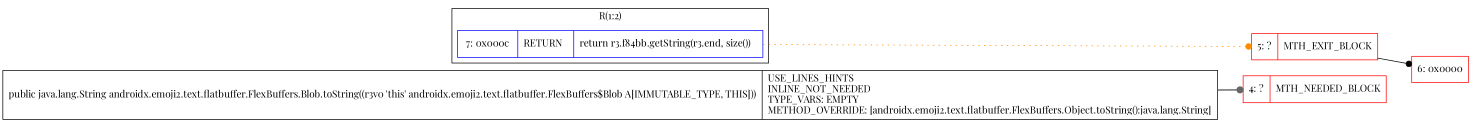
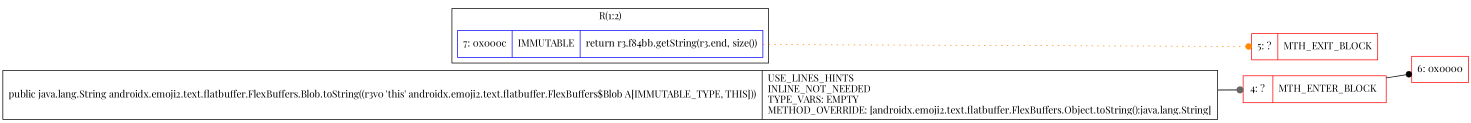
(543, 44) -> (546, 44)
(1392, 61) -> (1396, 76)
(1328, 89) -> (1328, 89)
